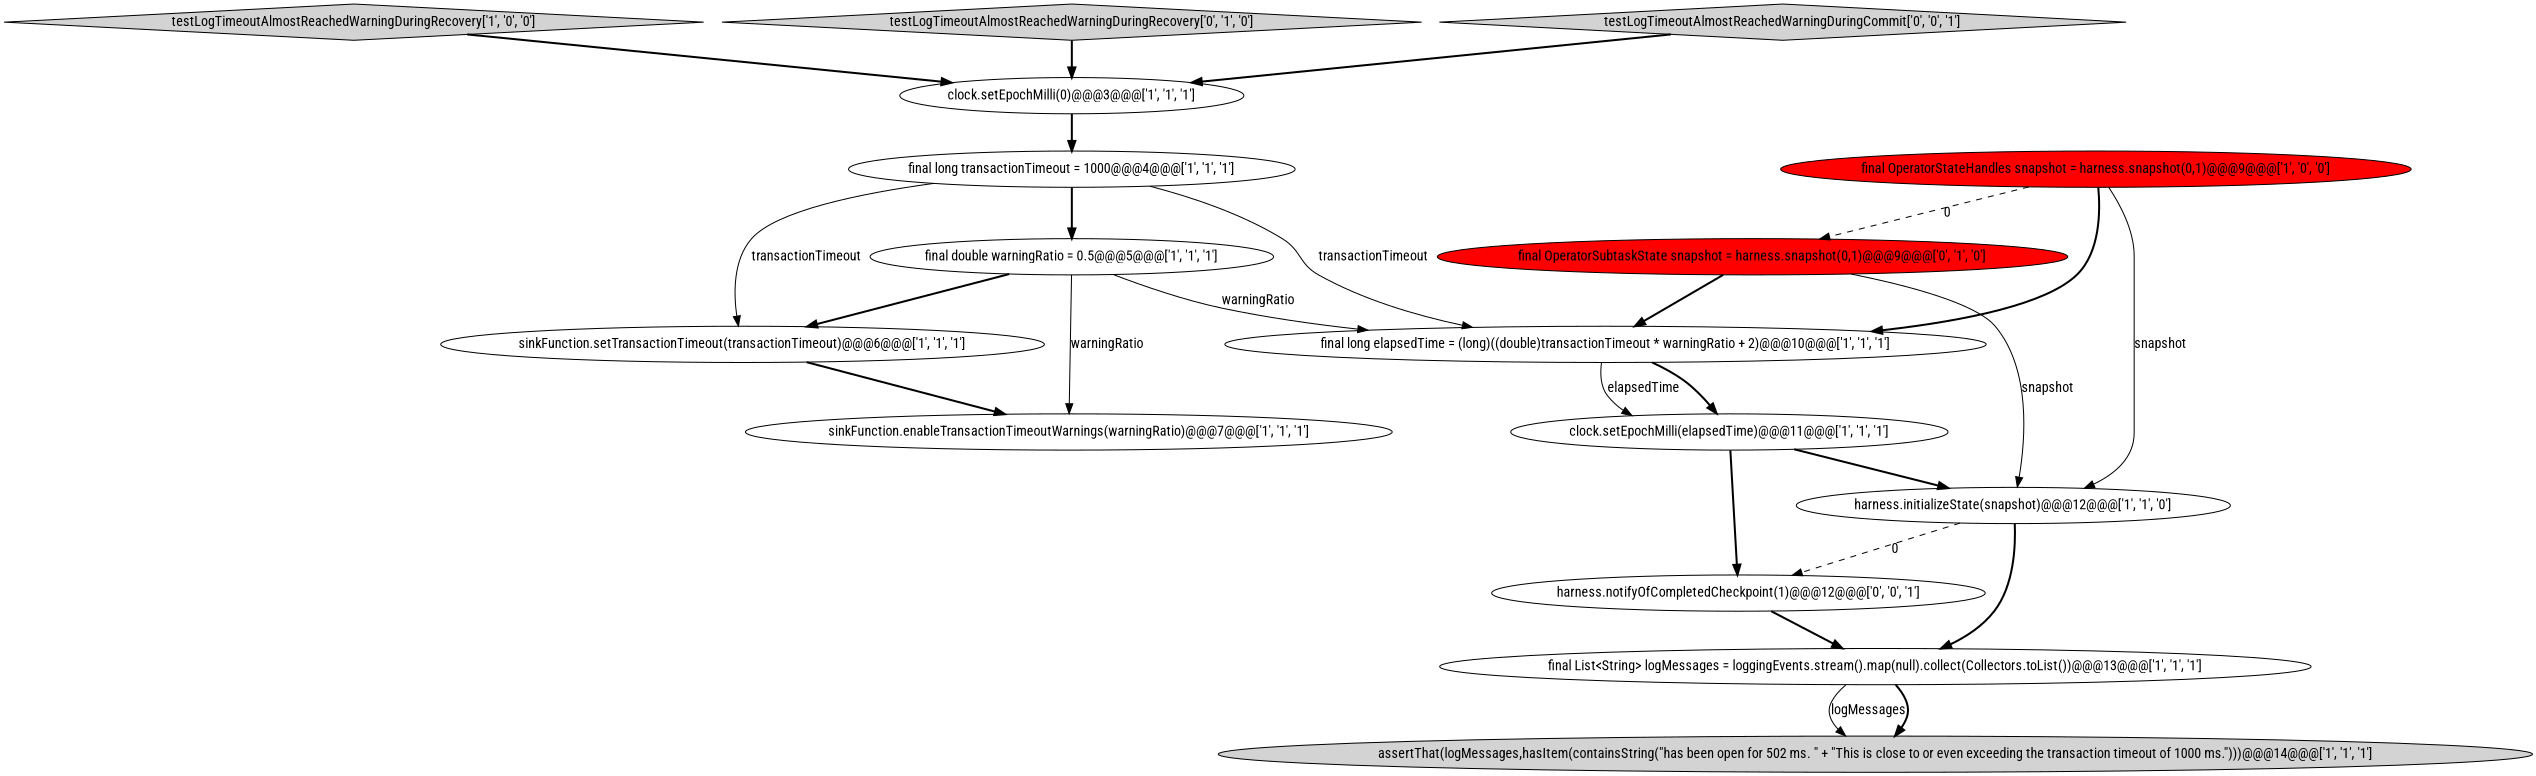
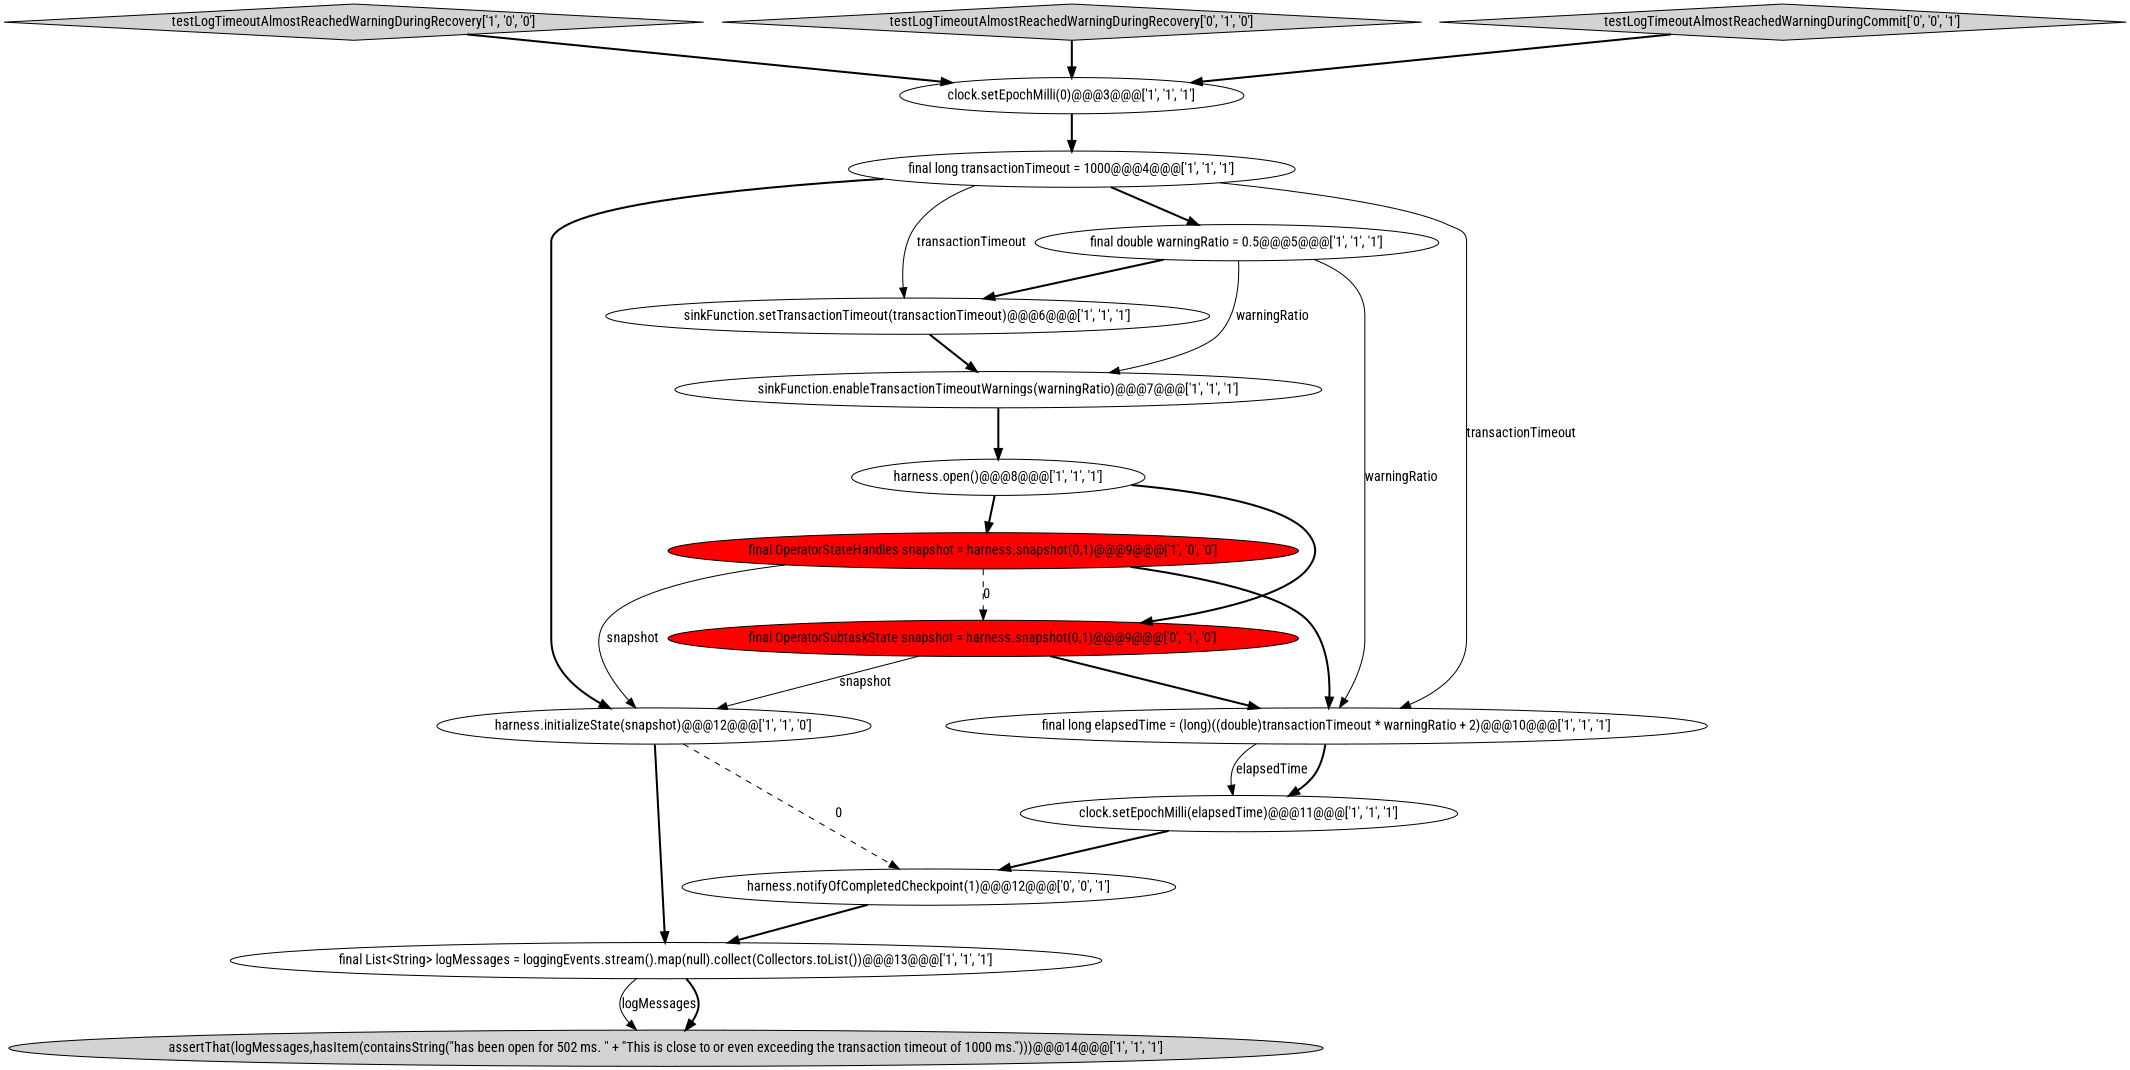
(1866, 467) -> (551, 311)
none -> (998, 477)
